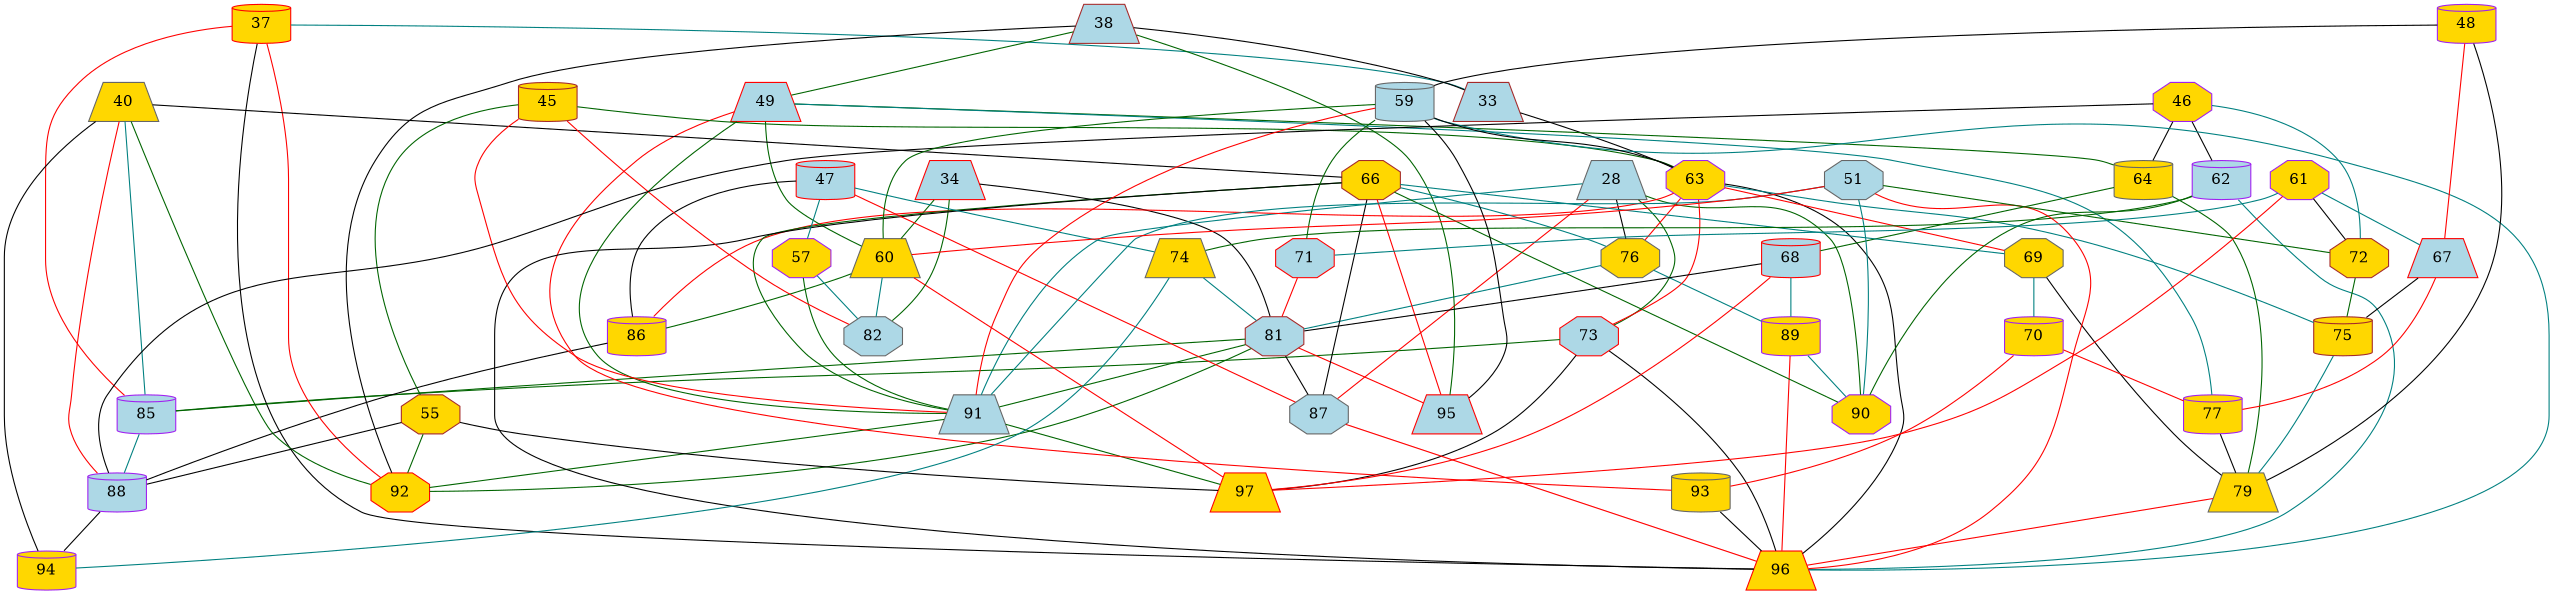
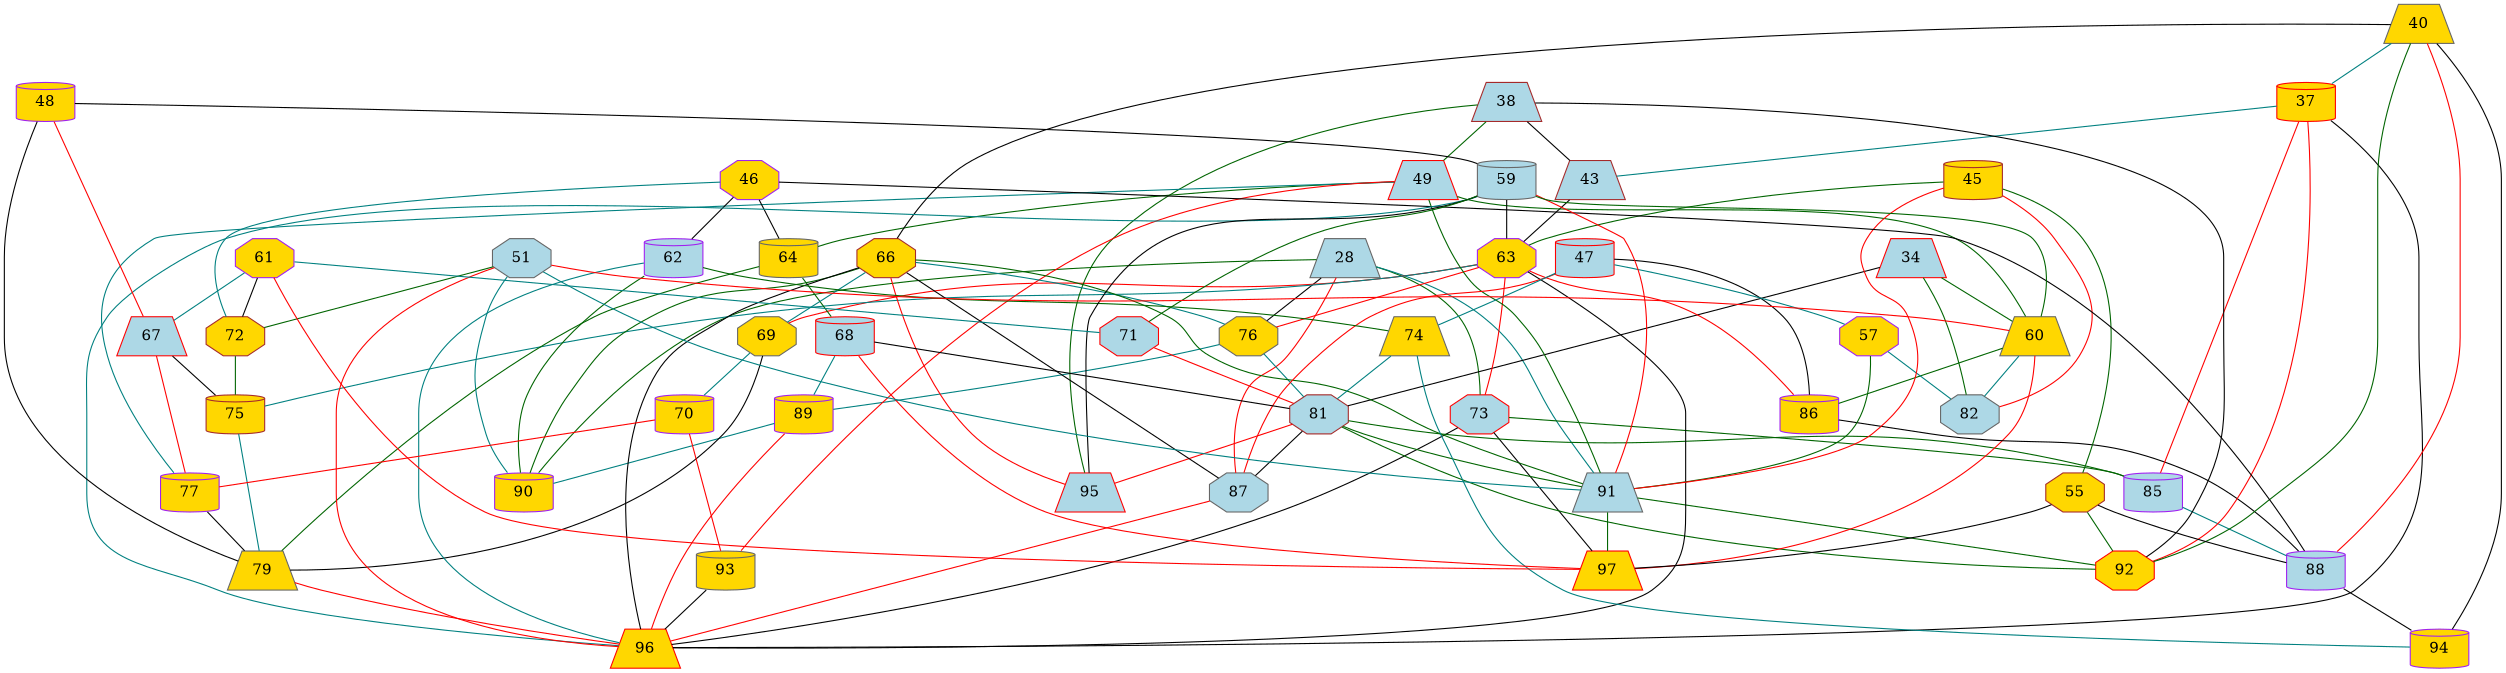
(1488, 102) -> (1590, 180)
(135, 258) -> (2362, 64)
(1861, 414) -> (524, 492)
